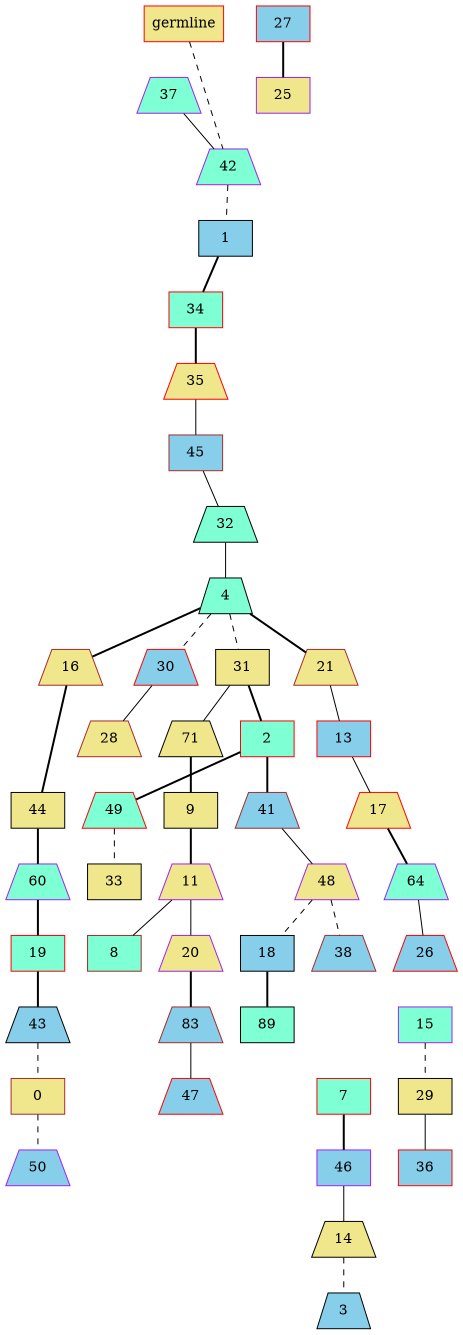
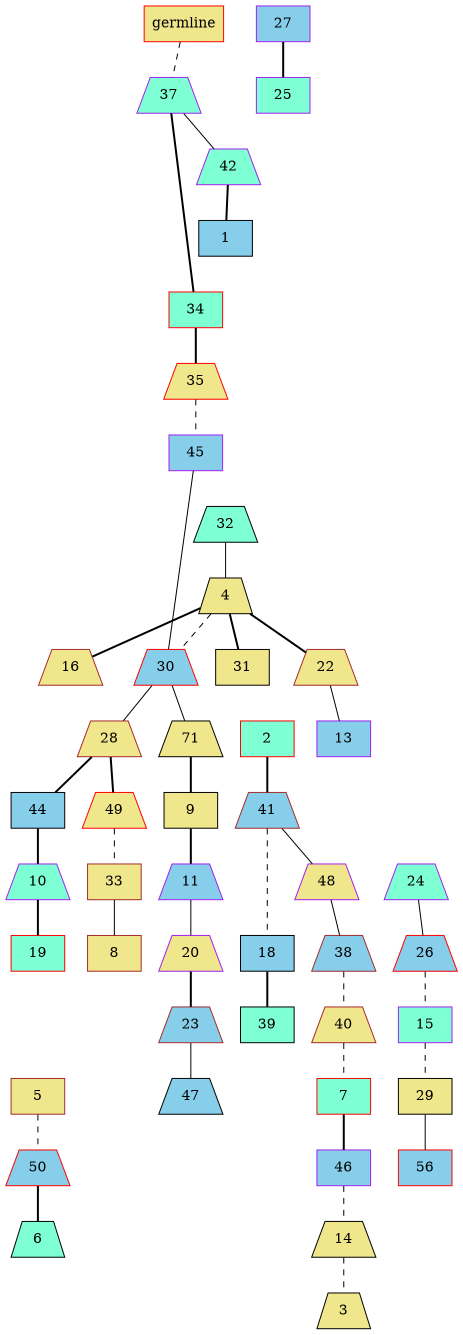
(283, 24) -> (283, 24)
(206, 95) -> (176, 60)
(283, 95) -> (283, 95)
(227, 203) -> (227, 203)
(211, 274) -> (182, 203)
(196, 417) -> (196, 417)
(196, 453) -> (196, 453)
(211, 489) -> (181, 560)
(226, 596) -> (226, 596)
(234, 632) -> (234, 632)
(326, 667) -> (326, 667)
(217, 703) -> (178, 703)
(255, 703) -> none
(54, 739) -> (74, 775)
(344, 739) -> (344, 739)
(183, 778) -> (112, 775)
(38, 810) -> (38, 810)
(114, 810) -> (114, 810)
(379, 810) -> none
(38, 882) -> (38, 882)
(114, 882) -> (114, 882)
(191, 882) -> (191, 882)
(416, 882) -> (416, 882)
(152, 918) -> (114, 918)
(297, 918) -> (267, 882)
(335, 918) -> (335, 918)
(114, 953) -> (114, 953)
none -> (425, 989)
(38, 1025) -> none
(191, 1025) -> (191, 1025)
(267, 1025) -> (267, 1025)
none -> (344, 1025)
(38, 1096) -> (38, 1096)
(191, 1096) -> (191, 1096)
(38, 1168) -> (38, 1168)
(425, 1168) -> (425, 1168)
(344, 1204) -> (344, 1204)
none -> (38, 1239)
(344, 1311) -> (344, 1311)
